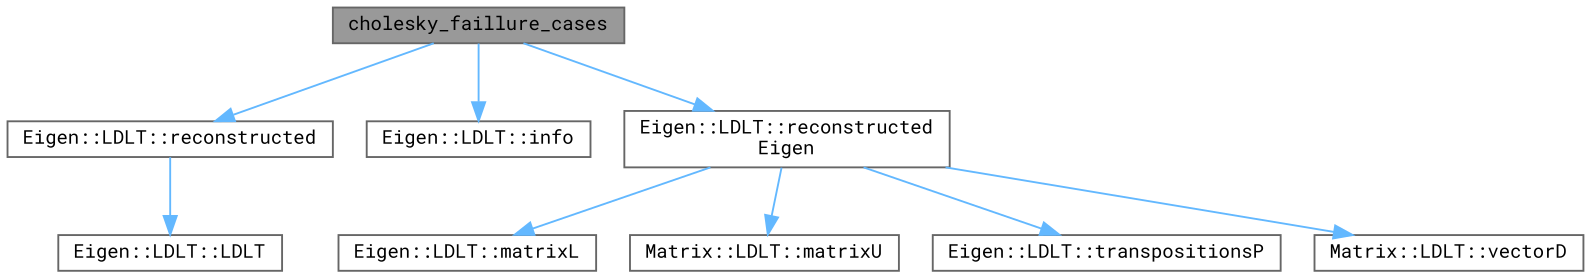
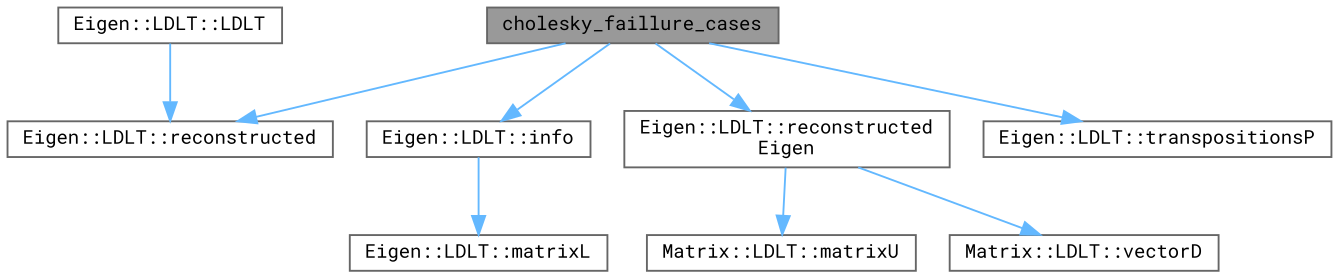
(170, 186) -> (170, 73)
(621, 198) -> (479, 186)
(953, 198) -> (886, 80)
